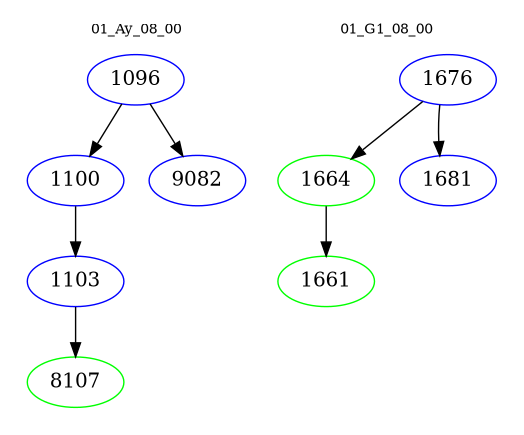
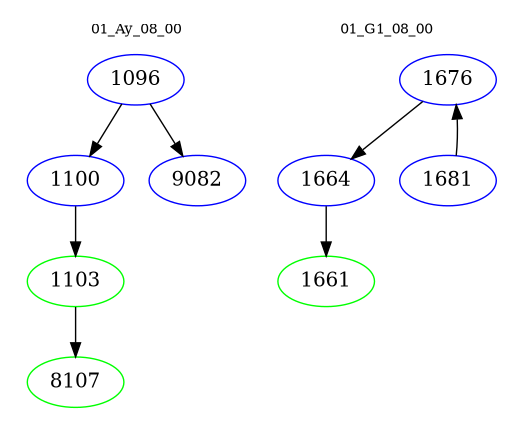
(439, 123) -> (457, 137)
(326, 181) -> (326, 181)
(76, 281) -> (76, 281)
